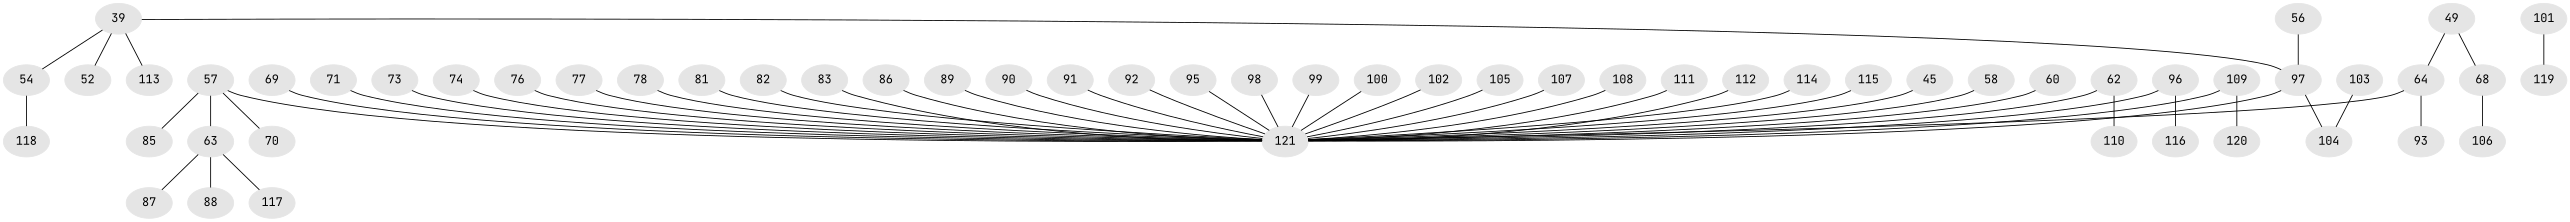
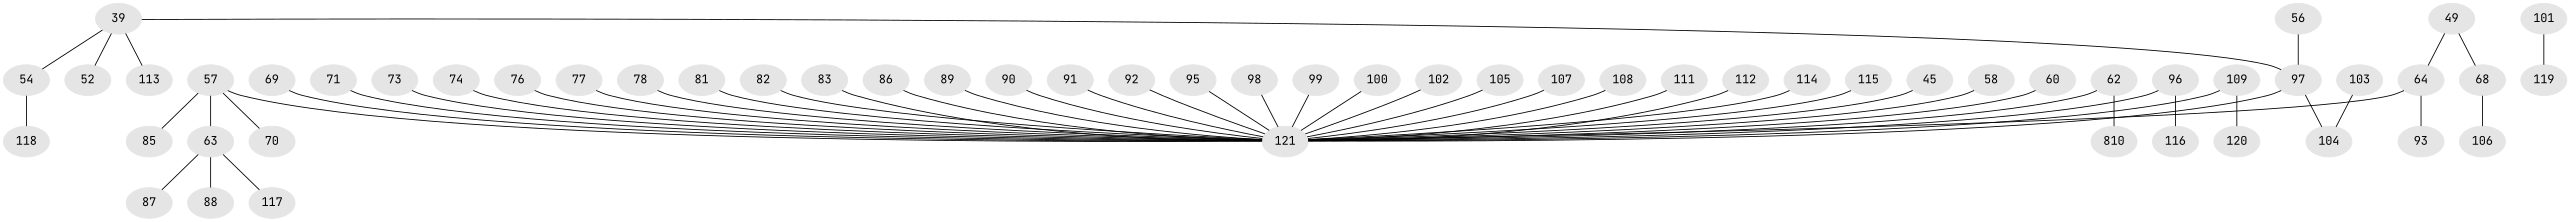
(2114, 142) -> (2114, 142)
